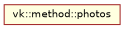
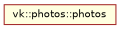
(62, 15) -> (60, 15)
